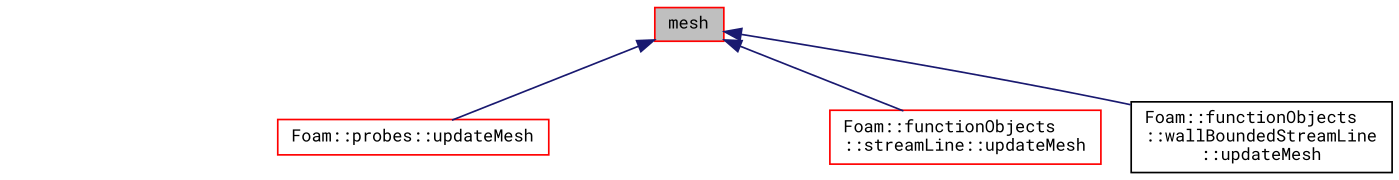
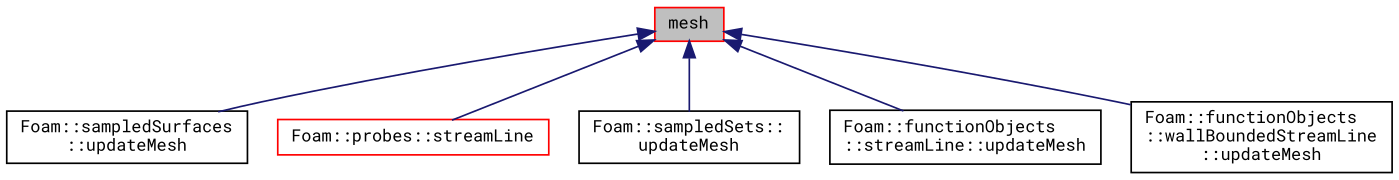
none -> (127, 137)
(413, 137) -> (413, 137)
none -> (689, 137)
(965, 137) -> (965, 137)
